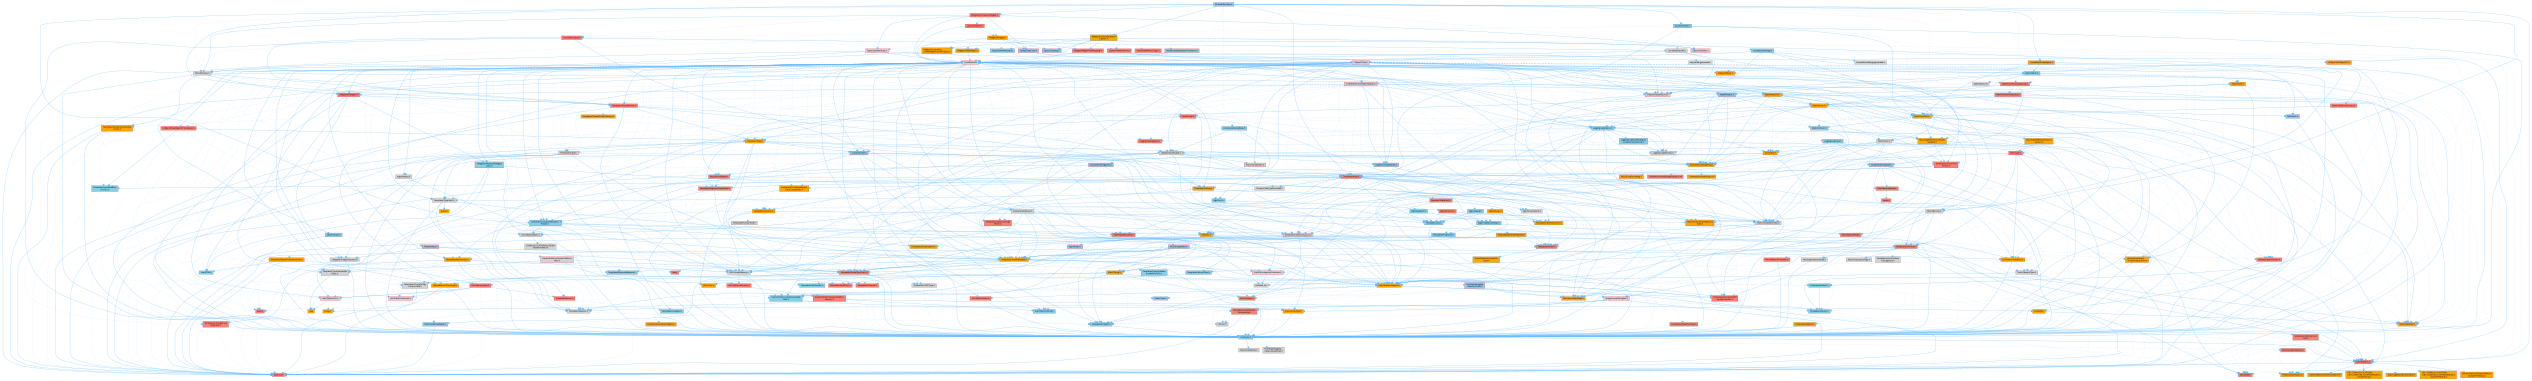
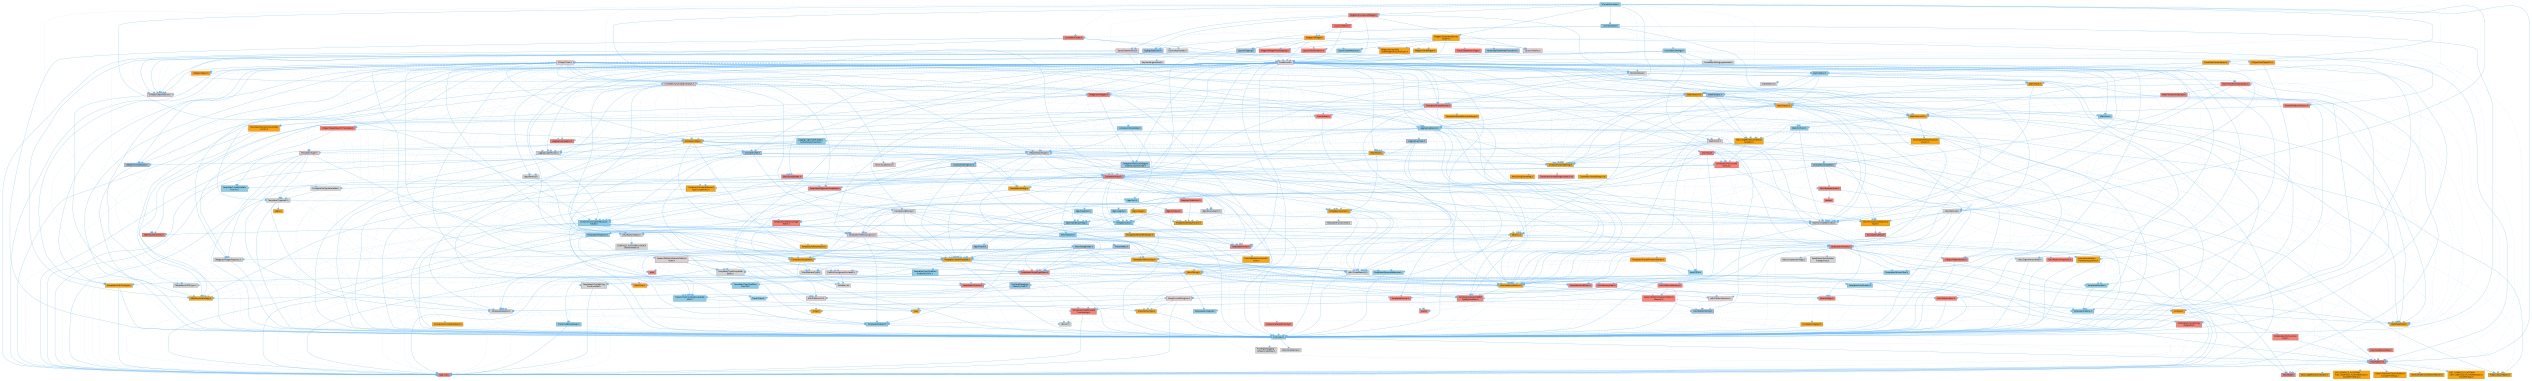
(959, 74) -> (478, 113)
(489, 165) -> (1135, 165)
(2238, 191) -> (1965, 179)
none -> (1850, 194)
none -> (745, 286)
